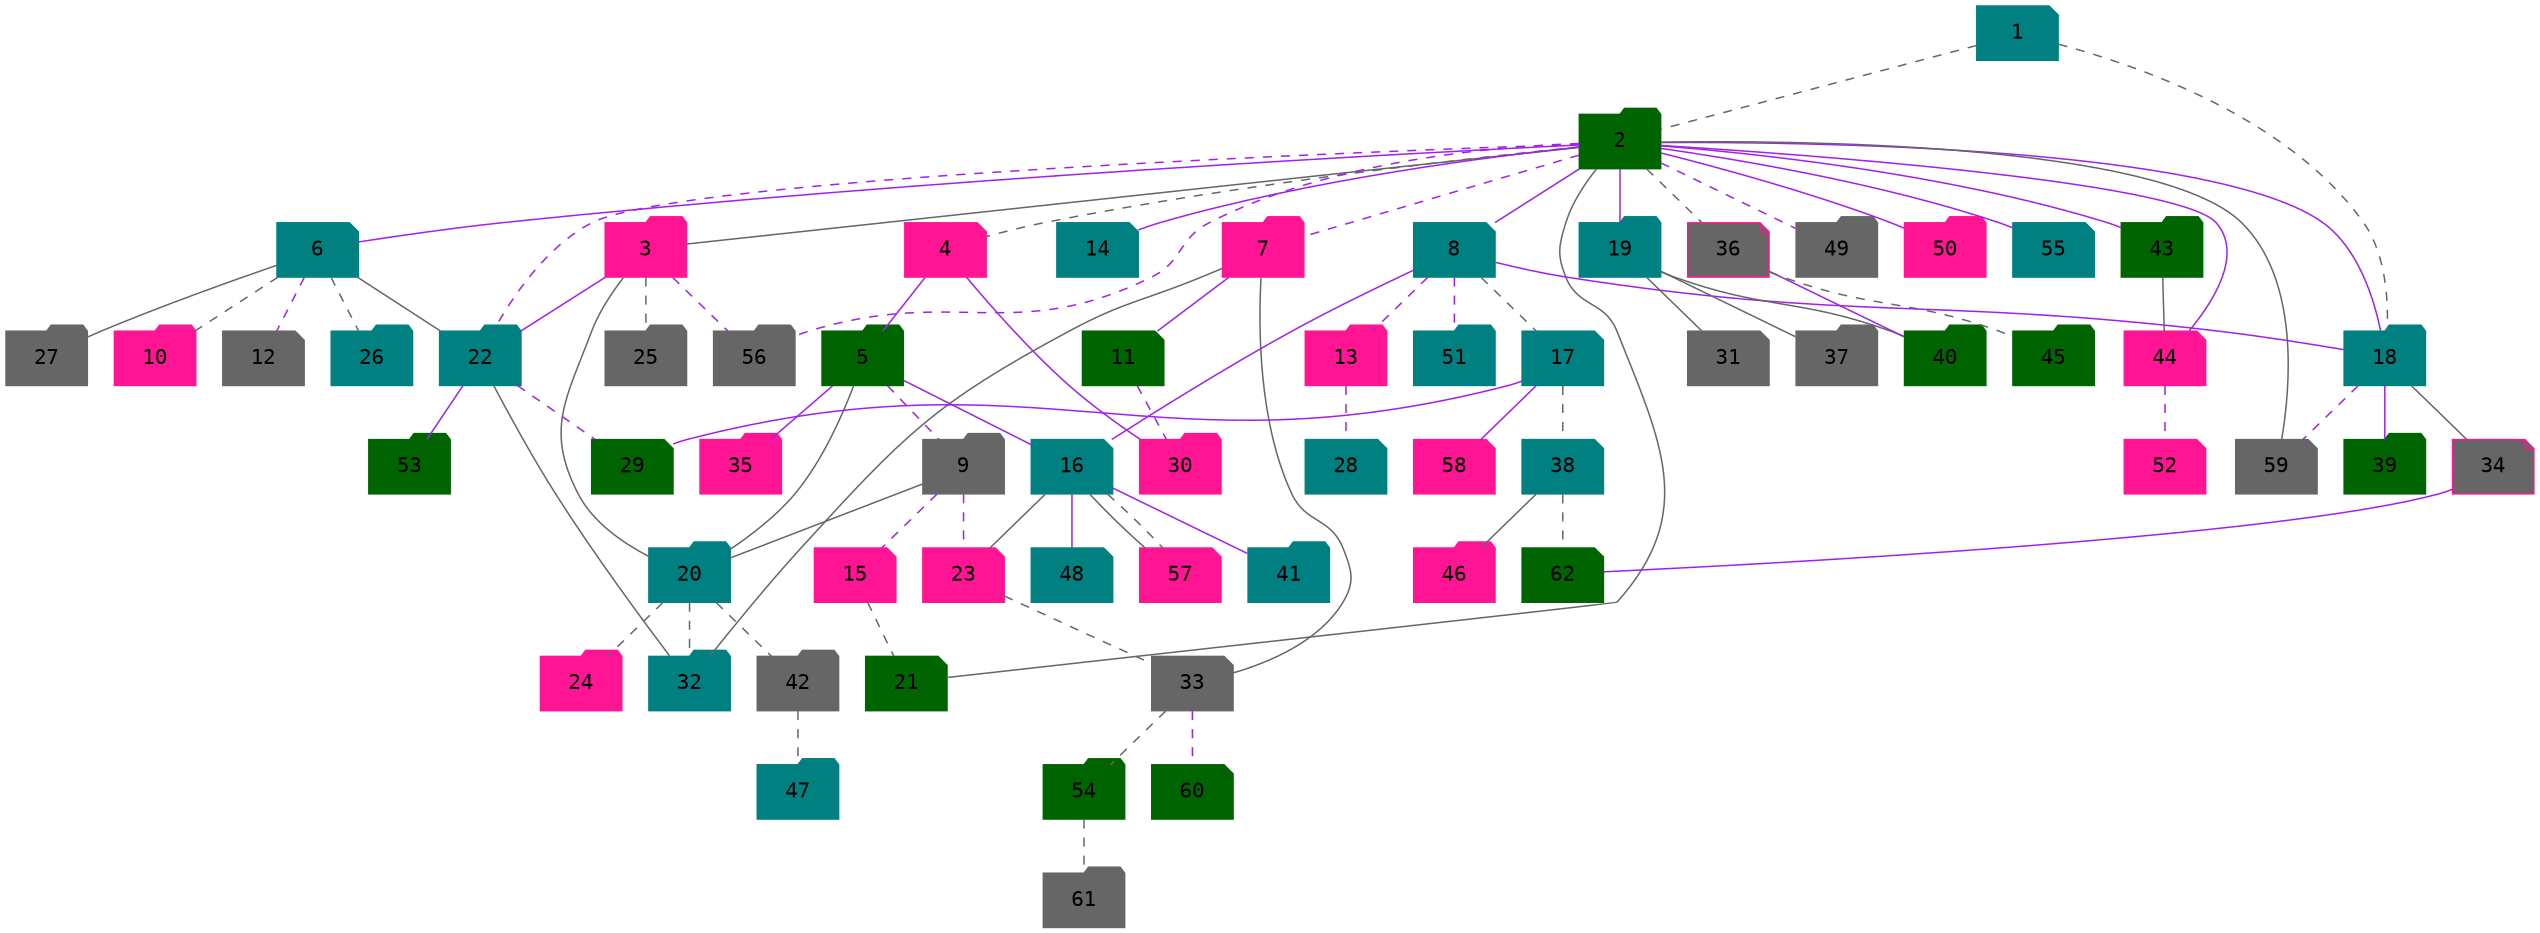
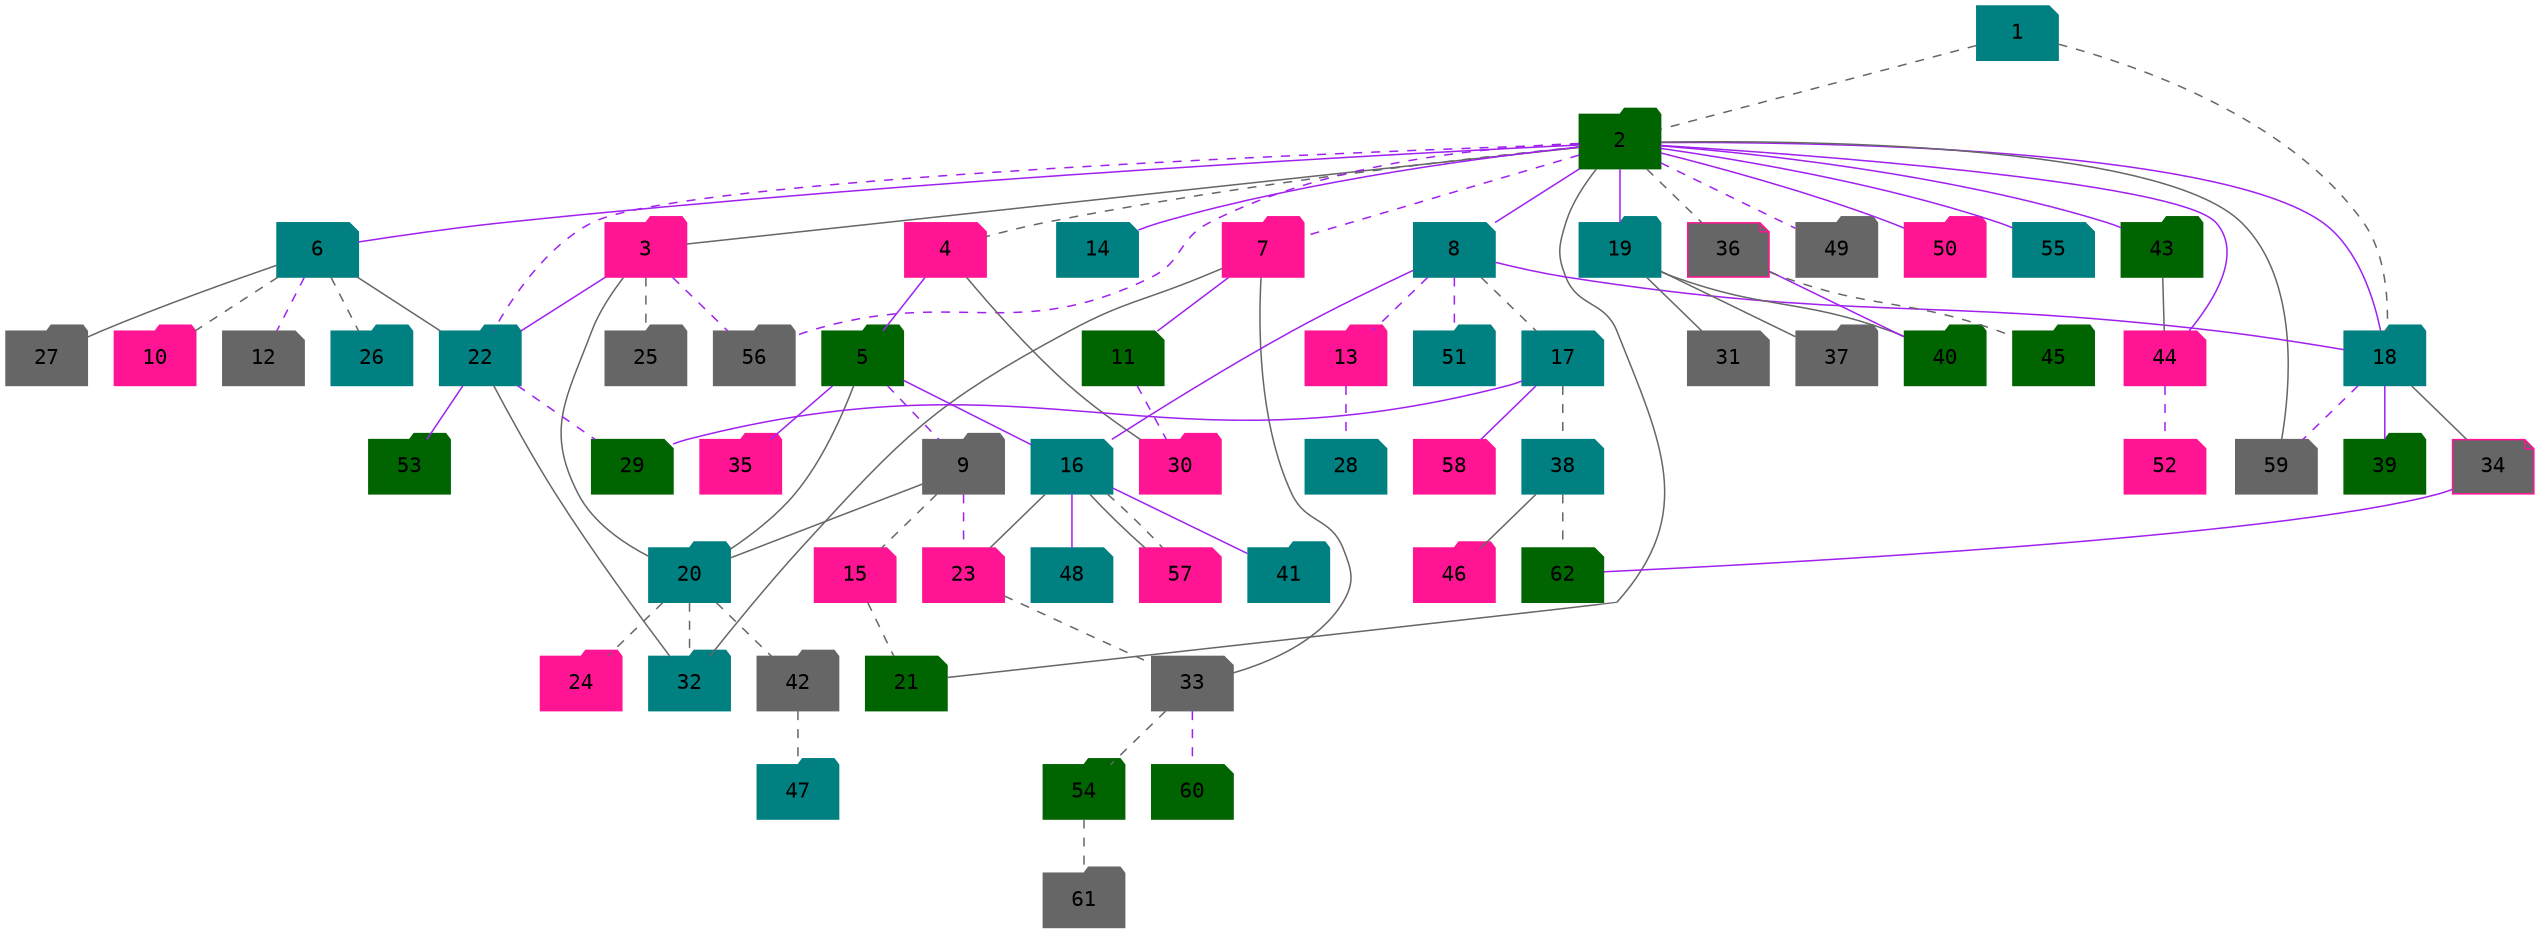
(1047, 365) -> (1047, 365)
(909, 521) -> (909, 521)
